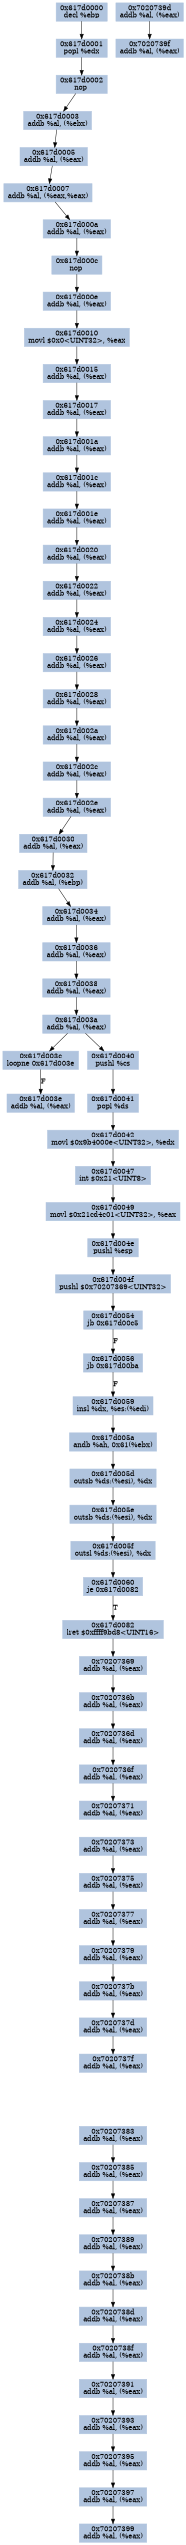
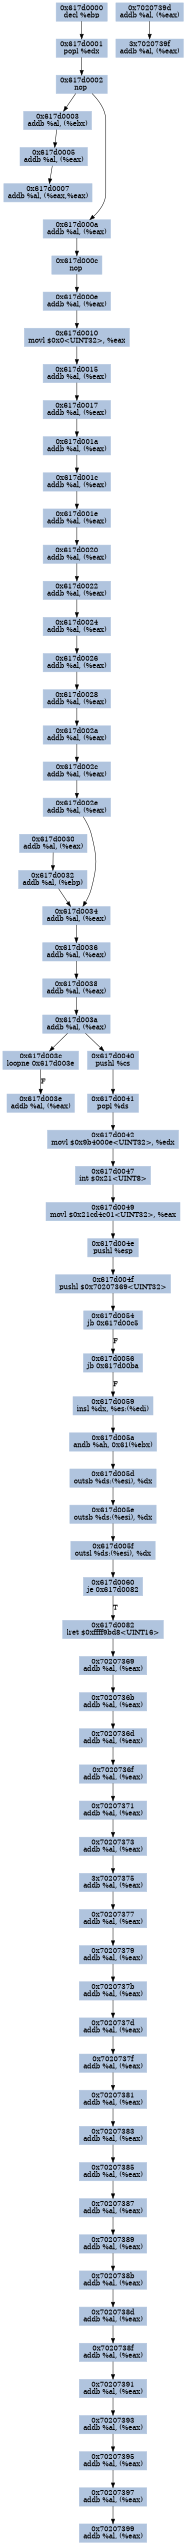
(150, 48) -> (150, 48)
(61, 209) -> (106, 155)
(66, 823) -> (96, 859)
none -> (113, 1826)
(113, 1882) -> (113, 1882)
none -> (113, 2099)
